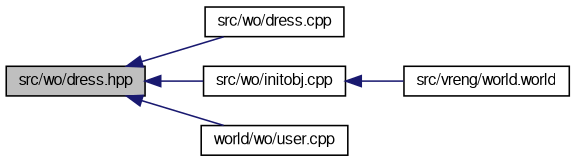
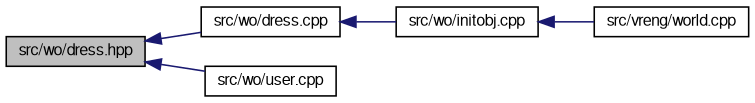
(182, 81) -> (376, 22)
(487, 81) -> (671, 22)
(275, 140) -> (271, 81)
